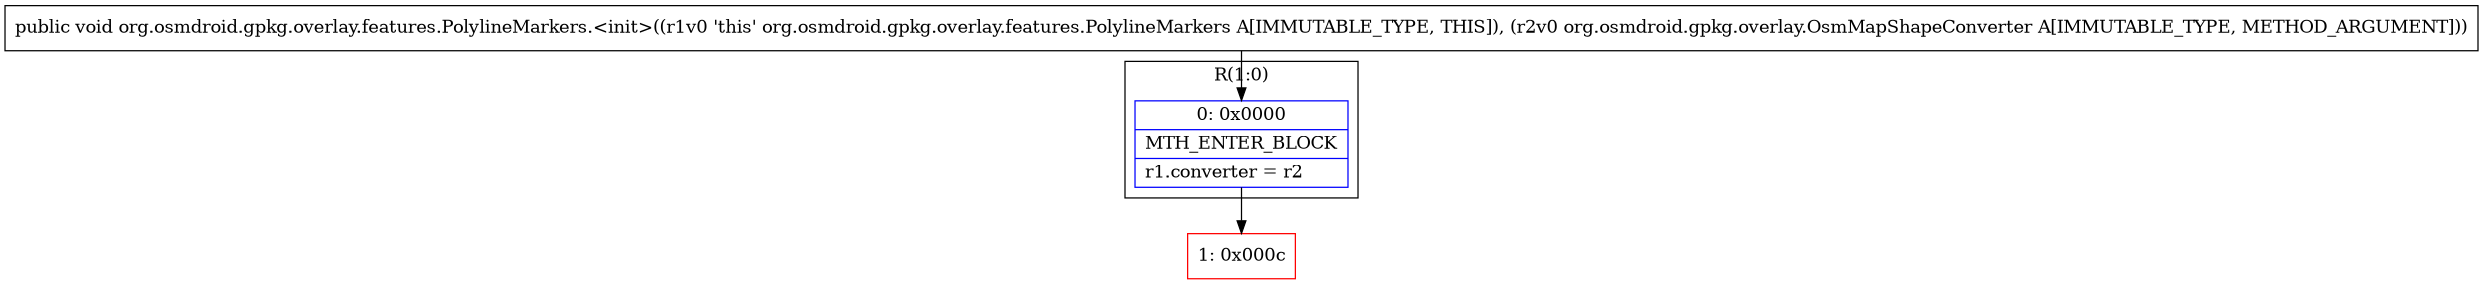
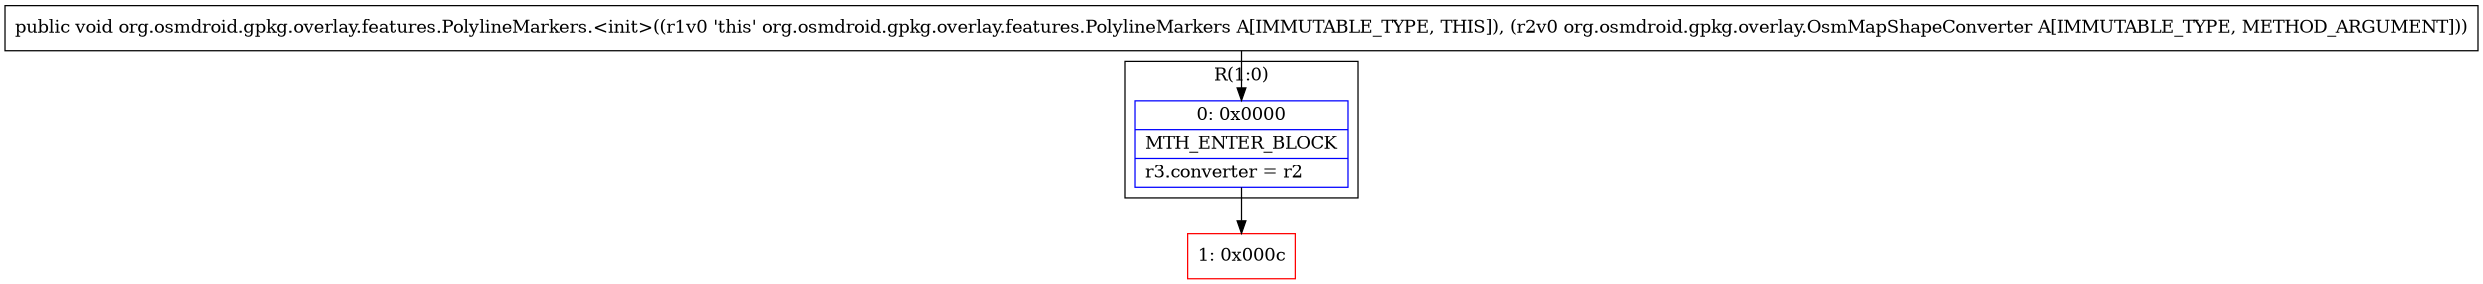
(1225, 172) -> (1225, 172)
